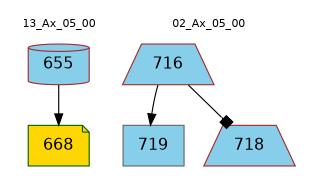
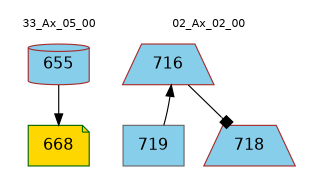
(59, 24) -> (59, 24)
(209, 24) -> (209, 24)
(154, 99) -> (167, 111)
